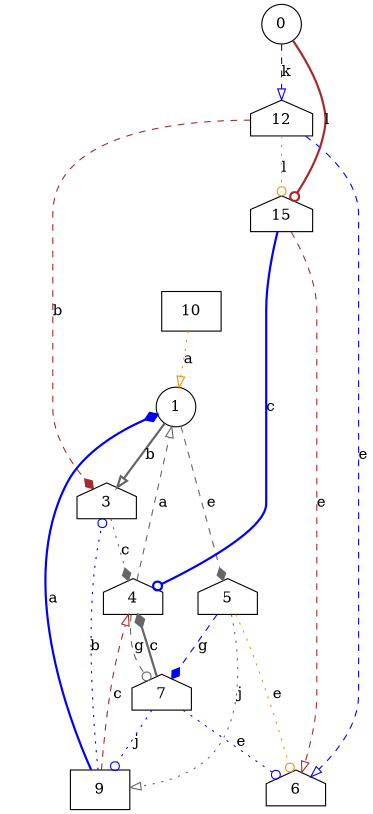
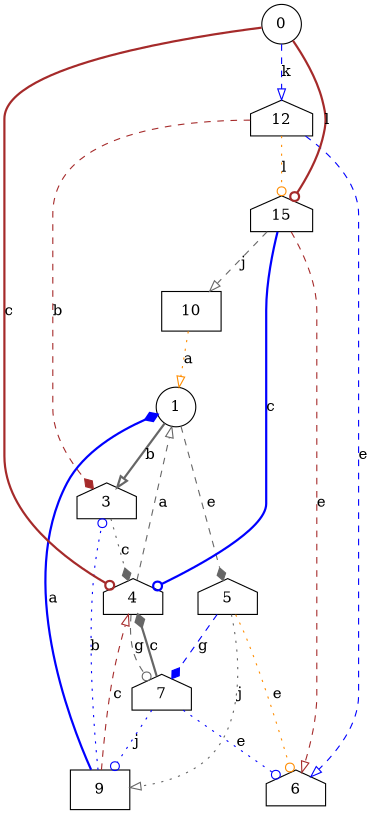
none -> (4, 231)
none -> (242, 257)
